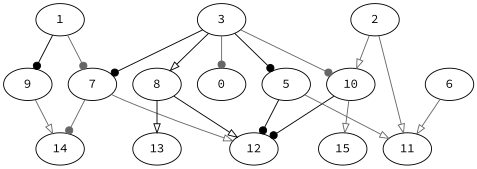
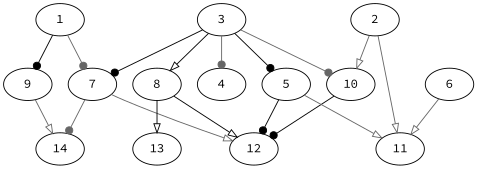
(222, 84) -> (222, 84)
(343, 149) -> none
